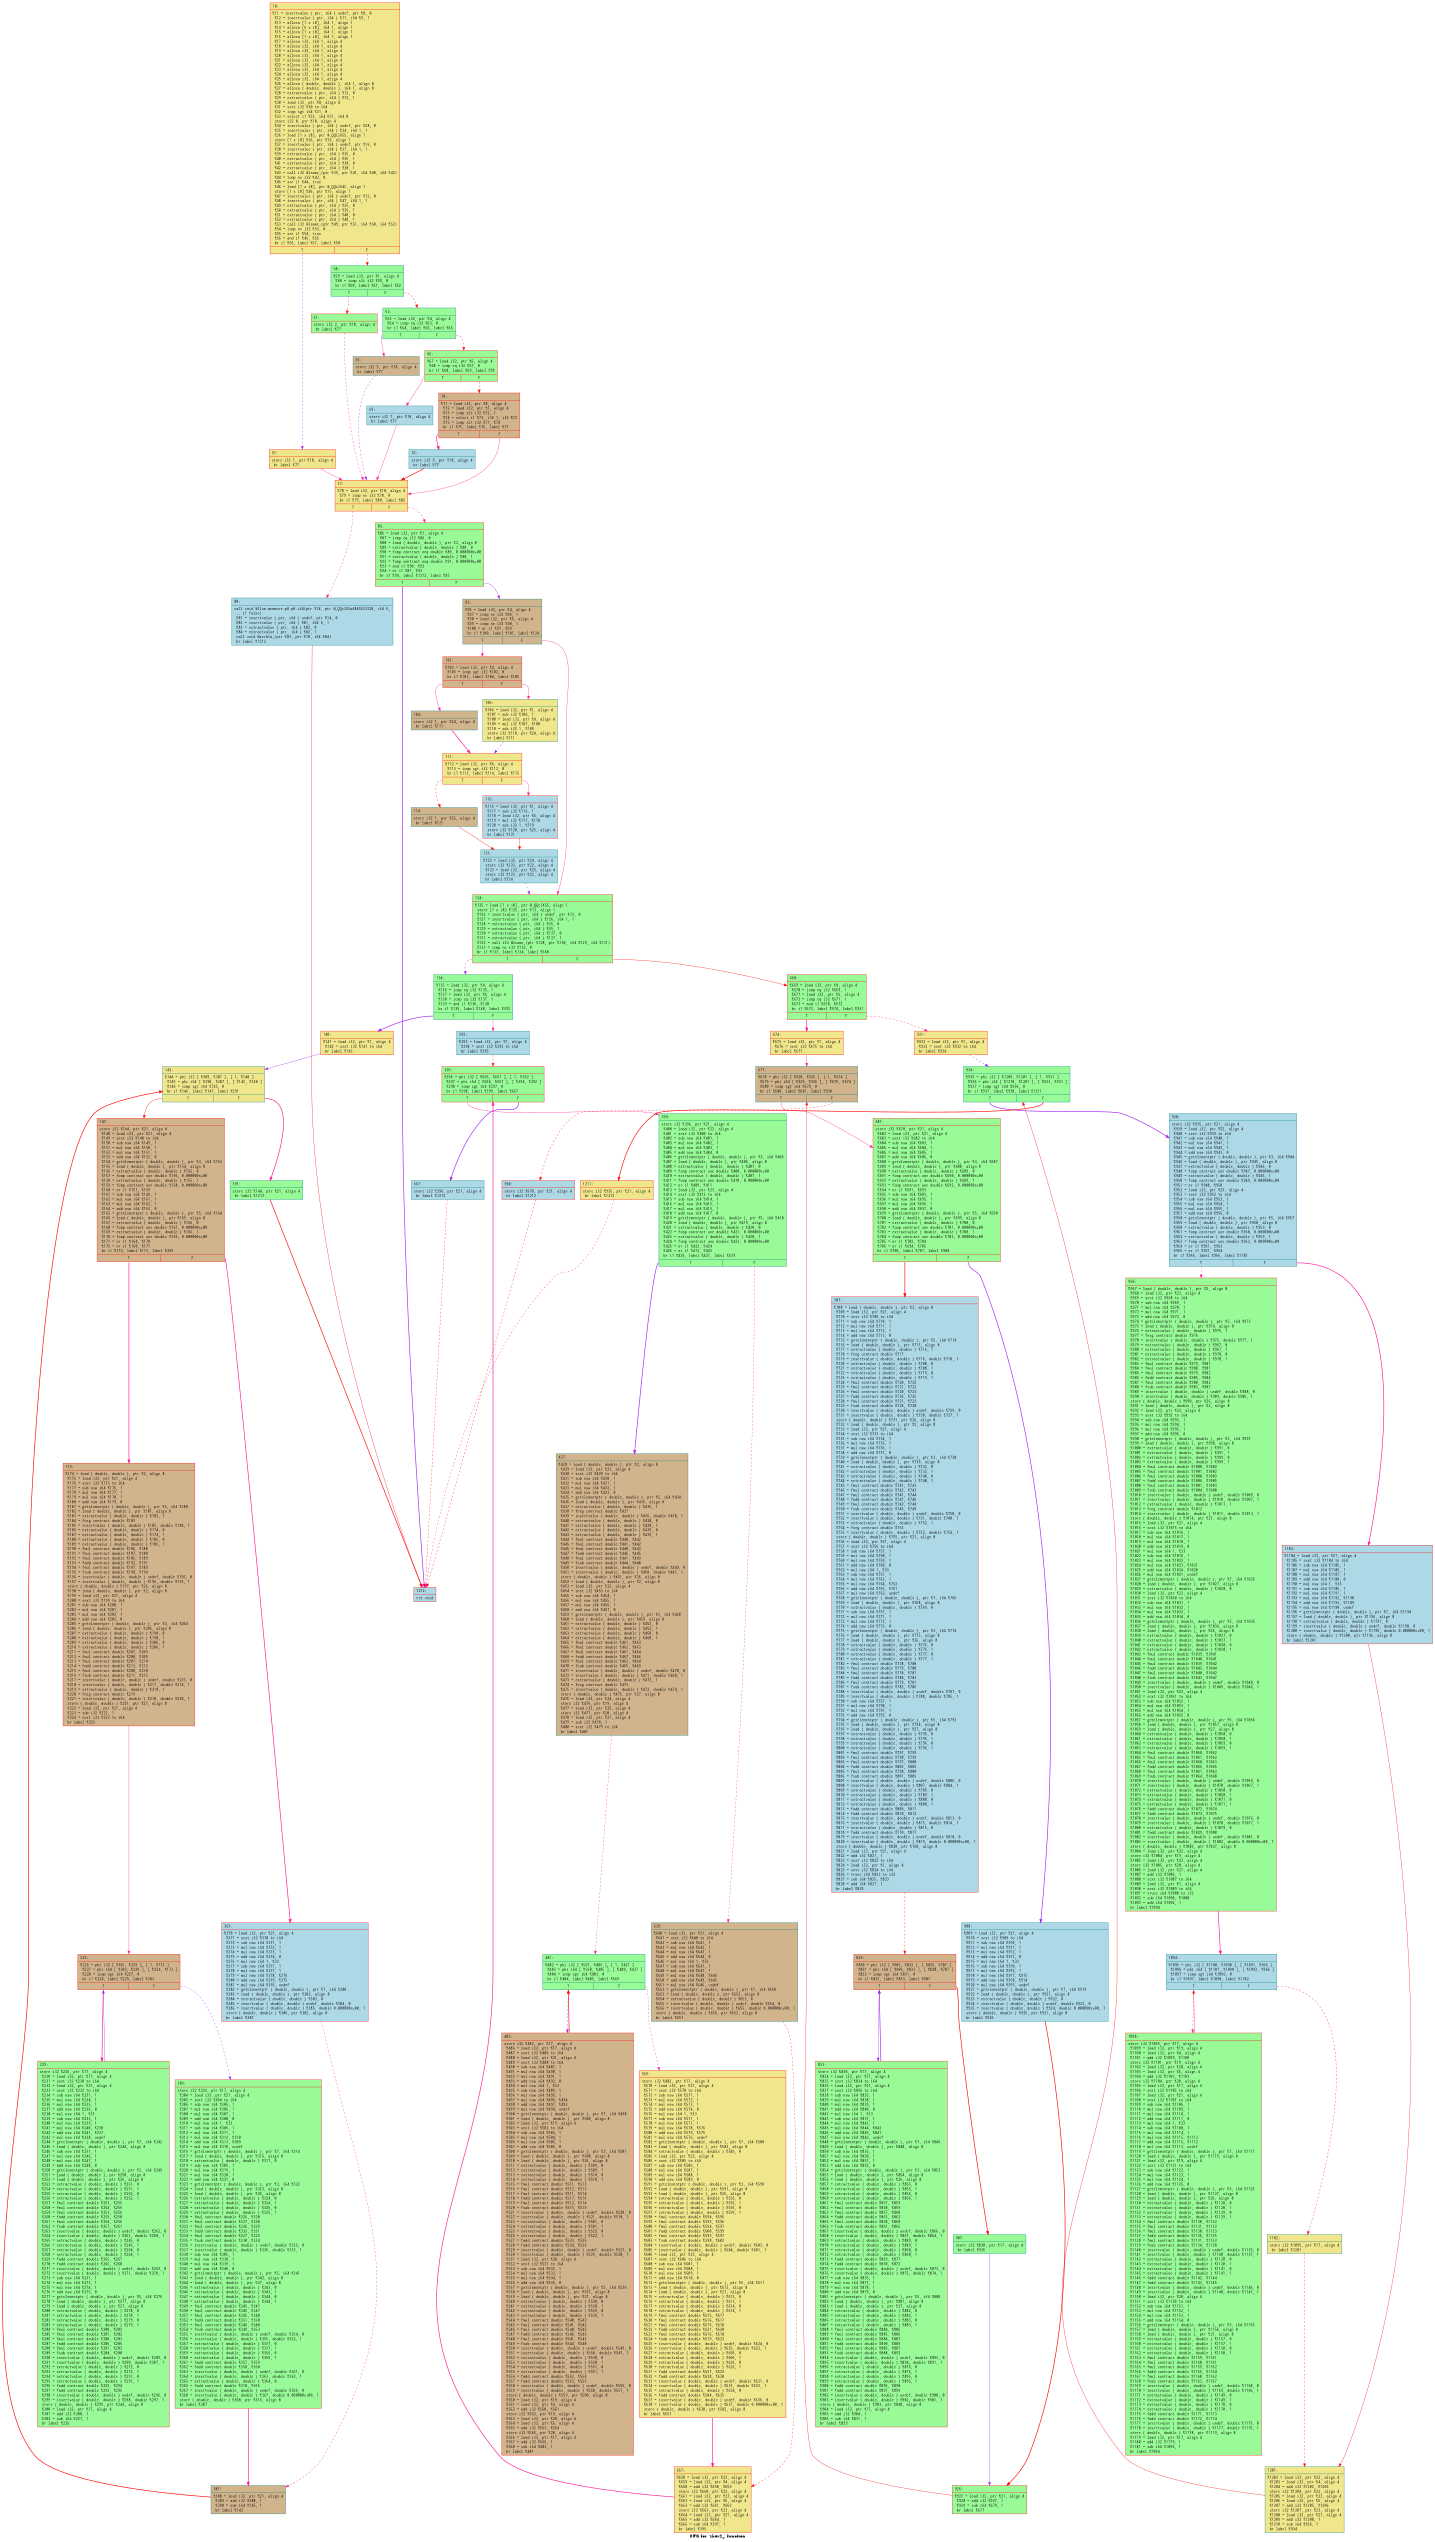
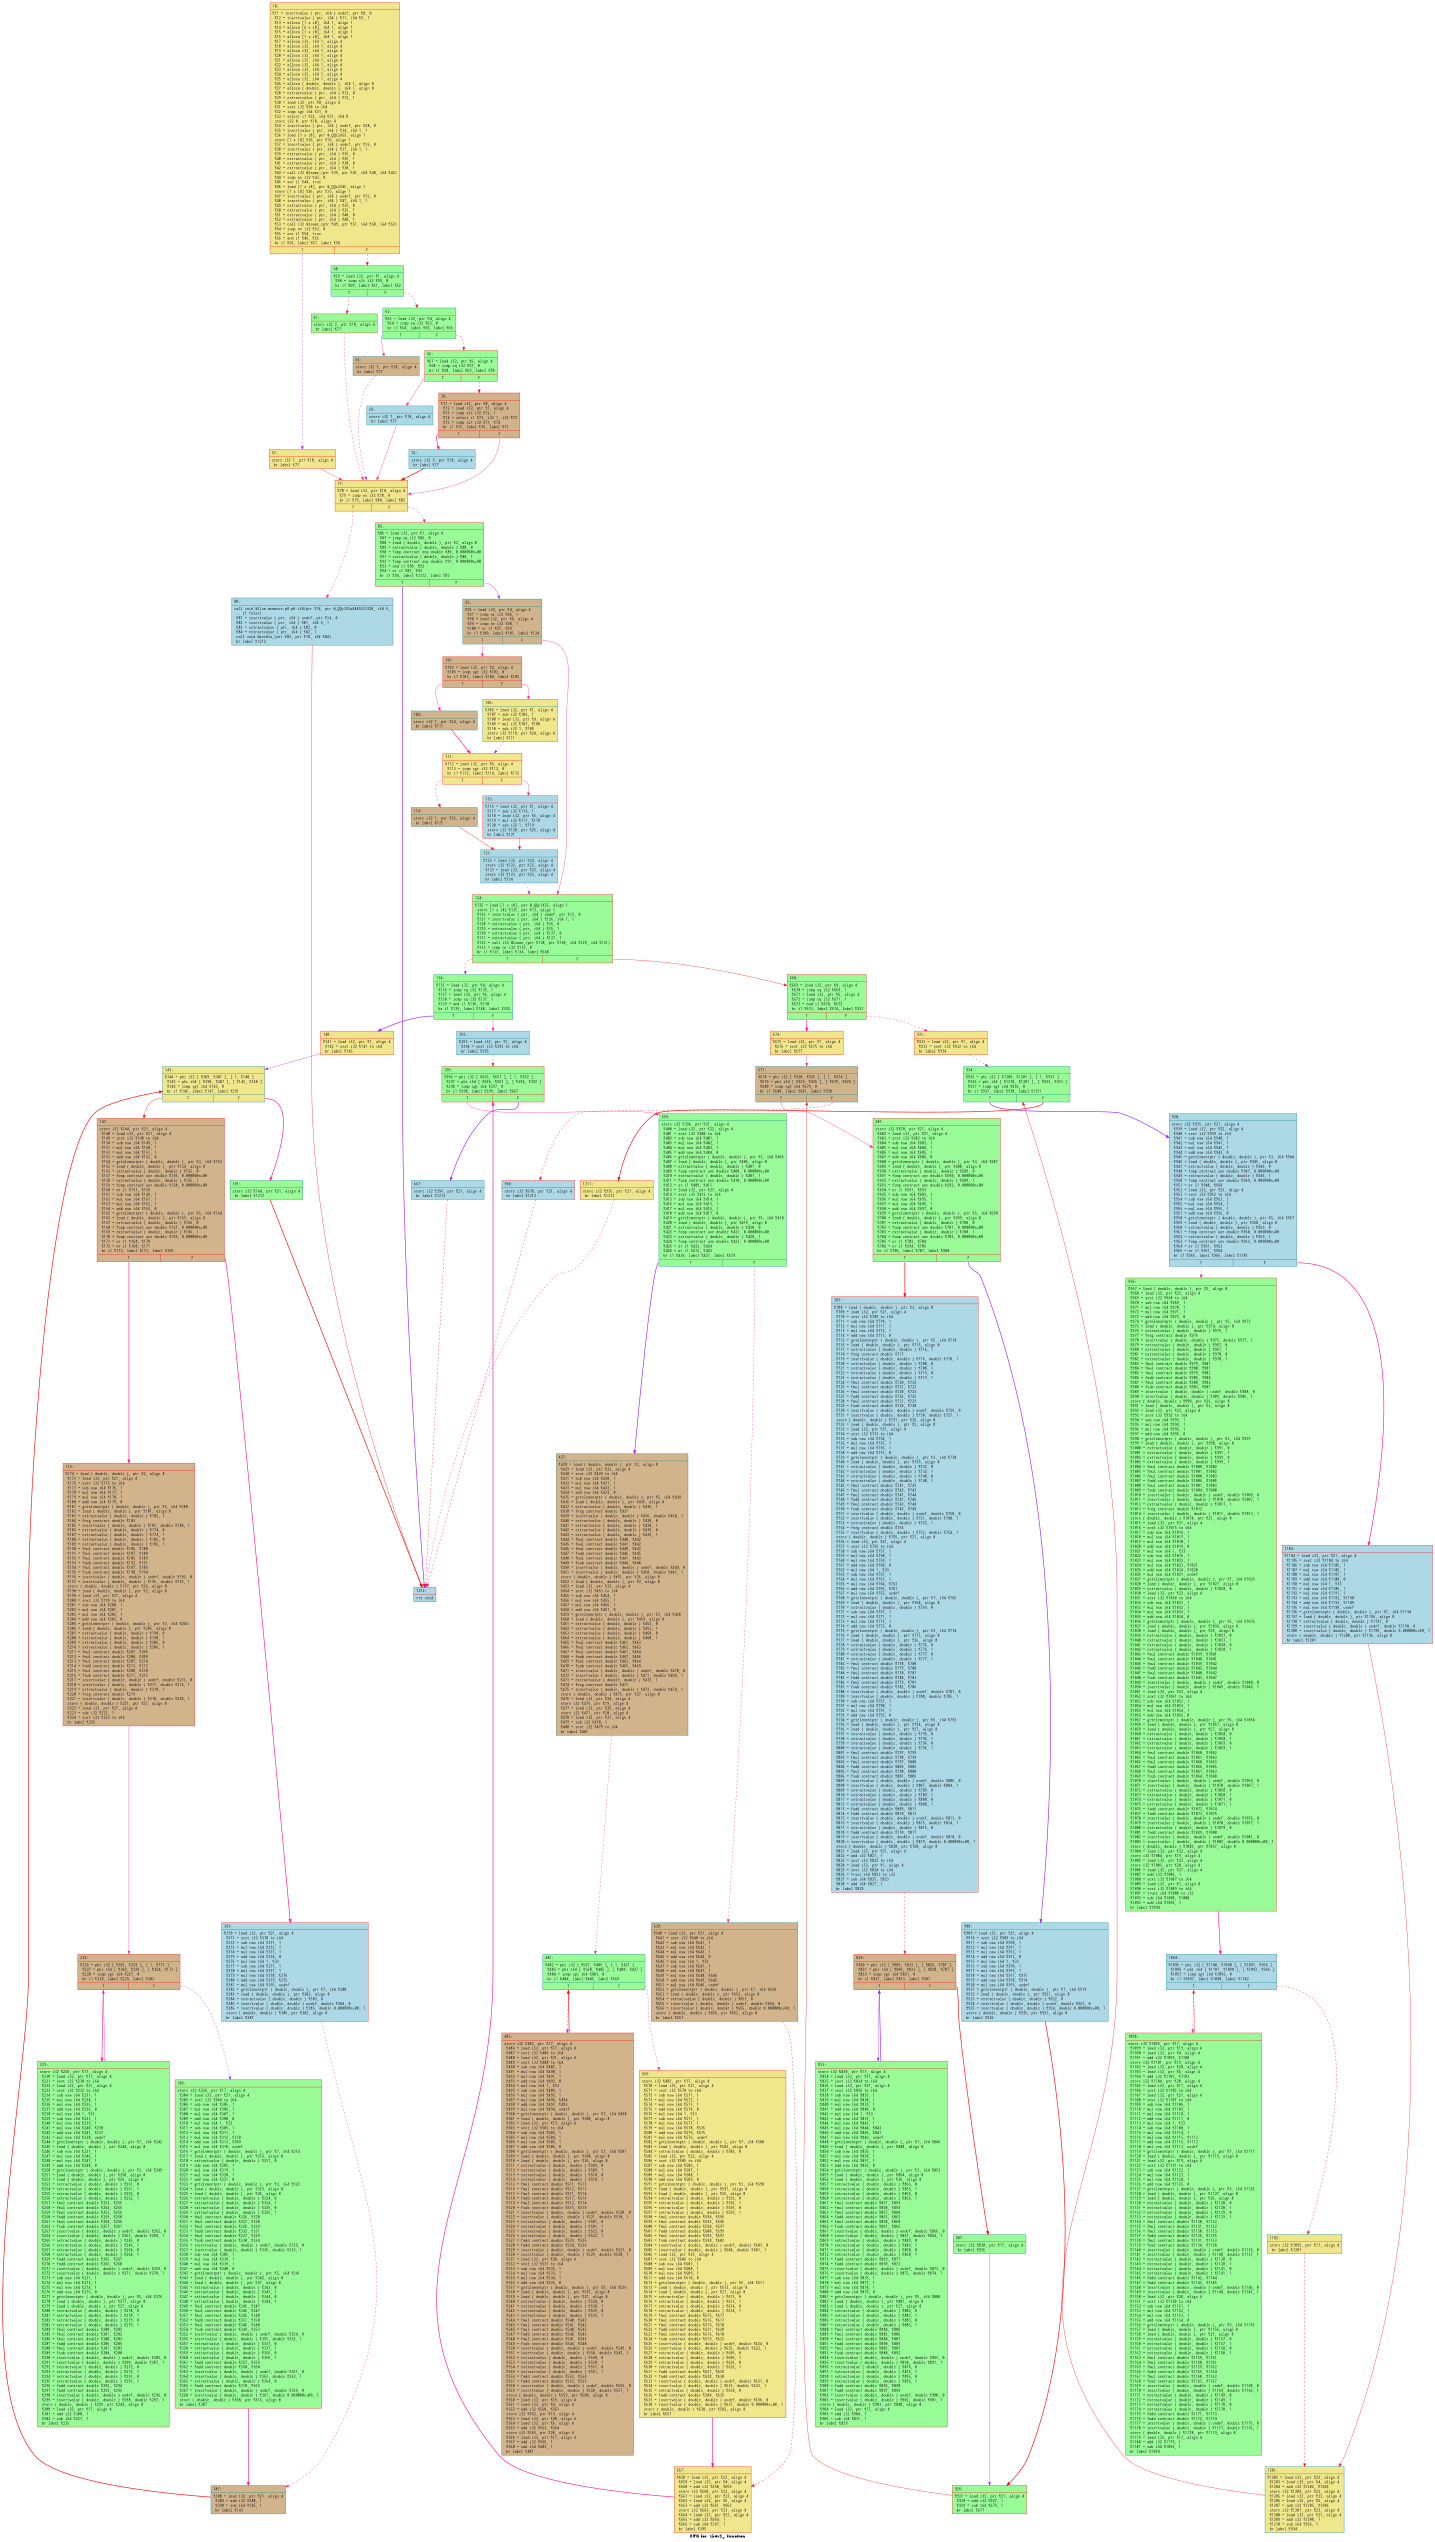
(104, 2036) -> (104, 2036)
